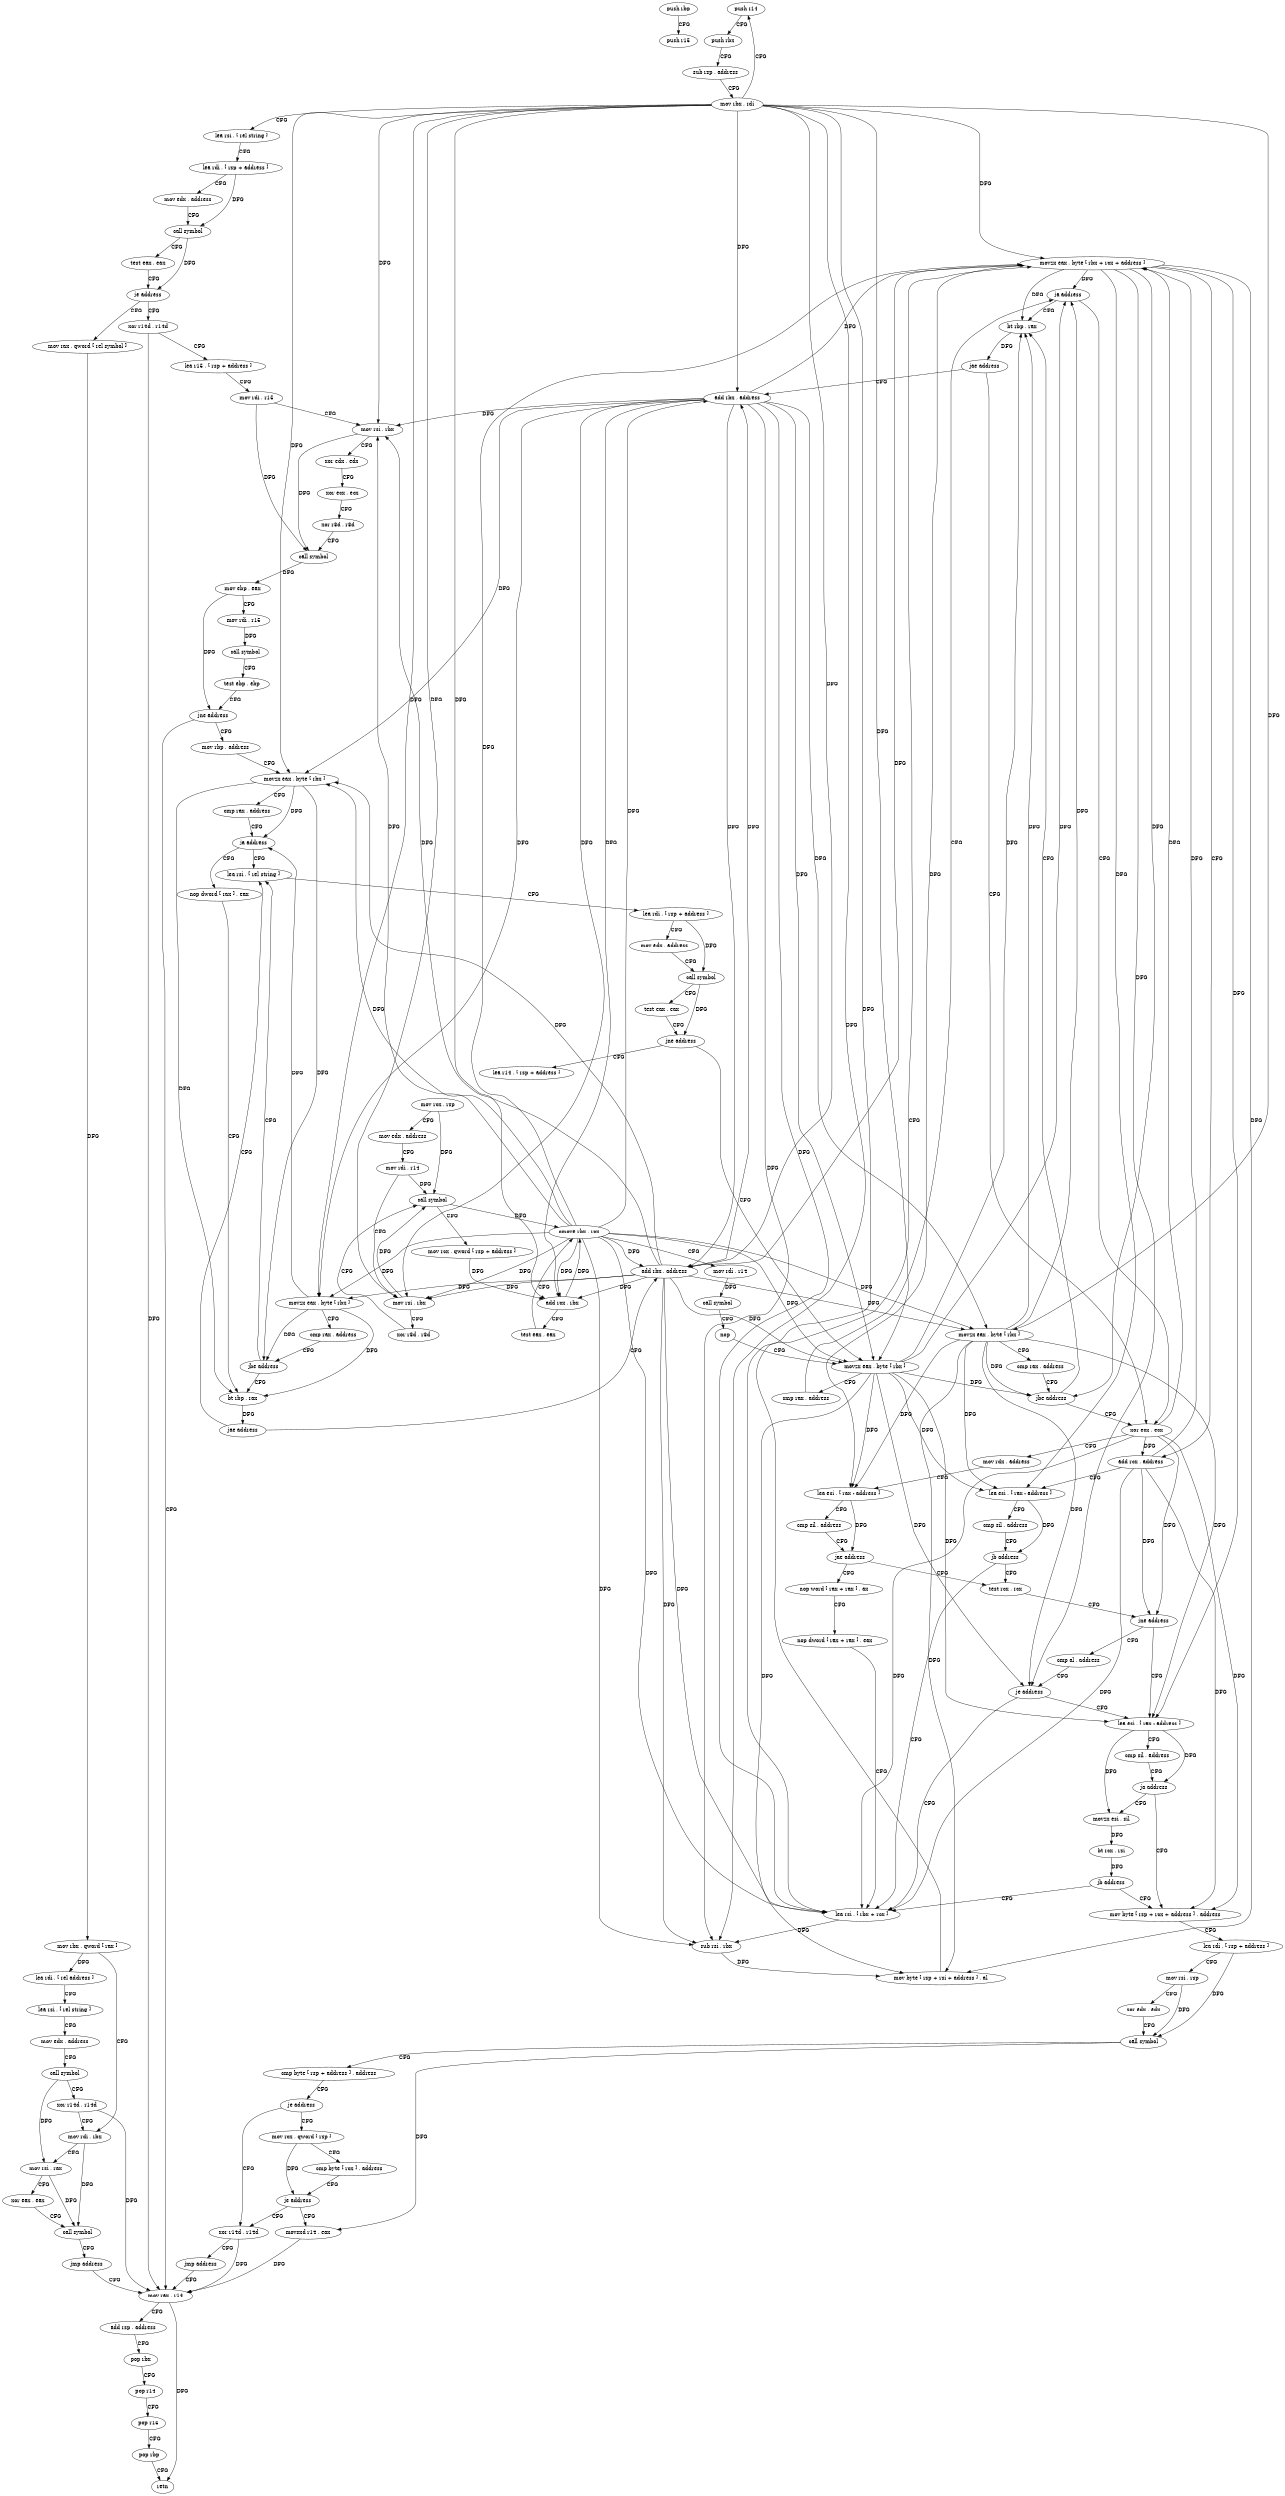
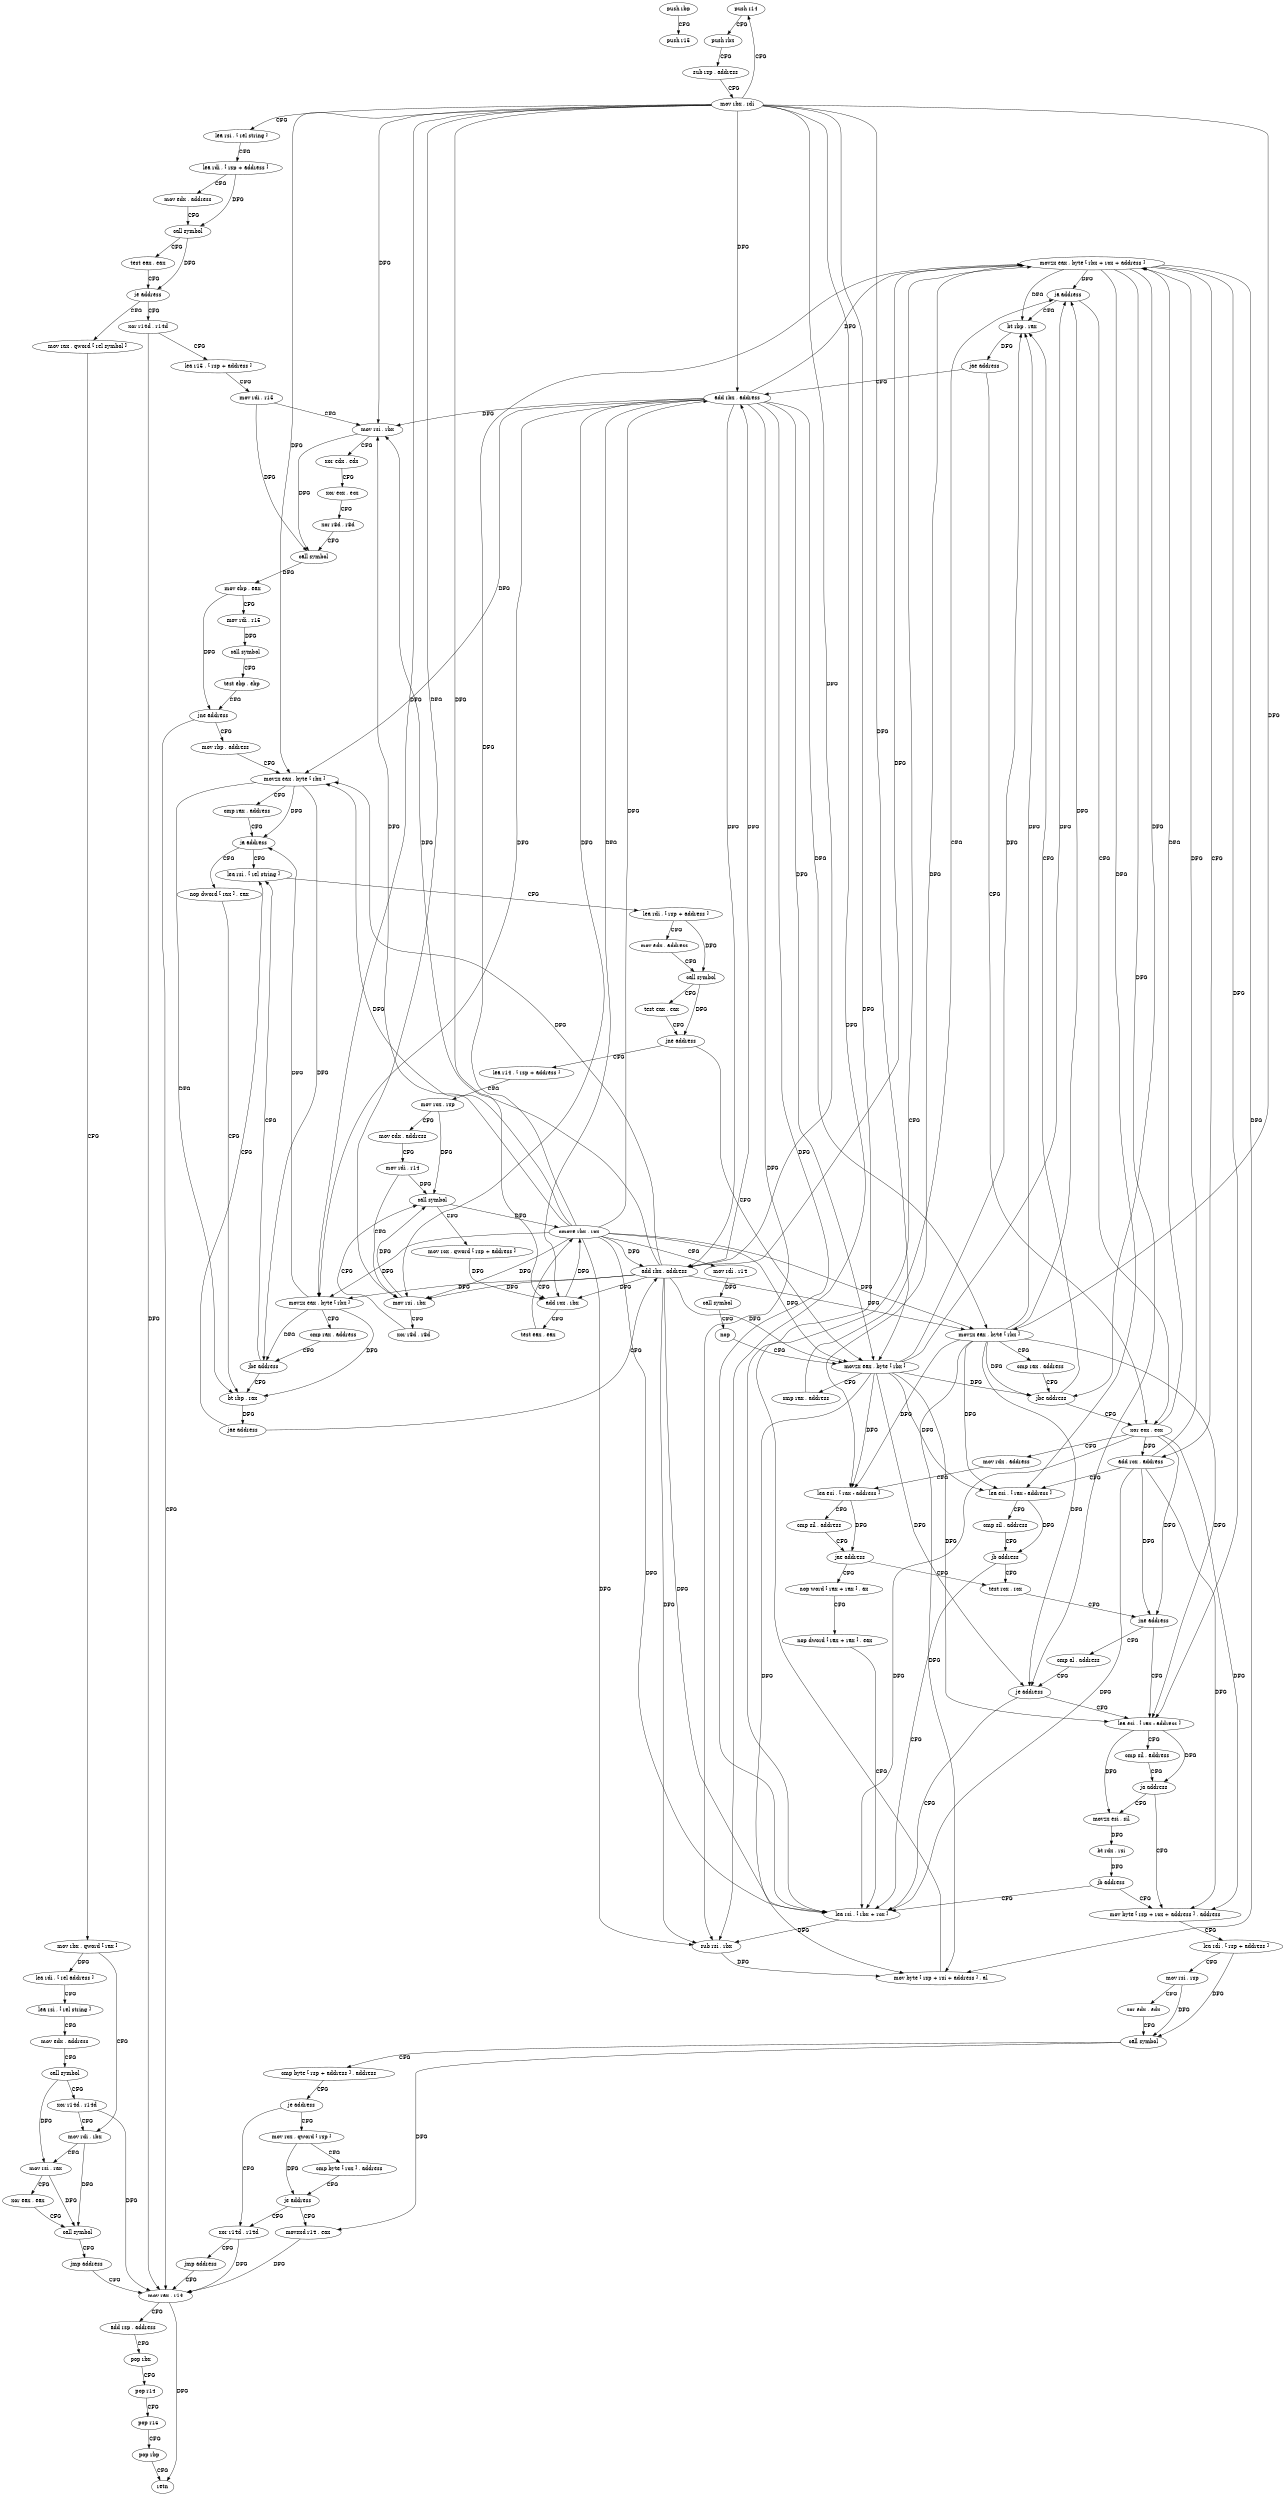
(956, 123) -> none
none -> (484, 1088)
(93, 1137) -> (93, 1137)
(562, 1263) -> none
(1111, 1851) -> (1111, 1851)
